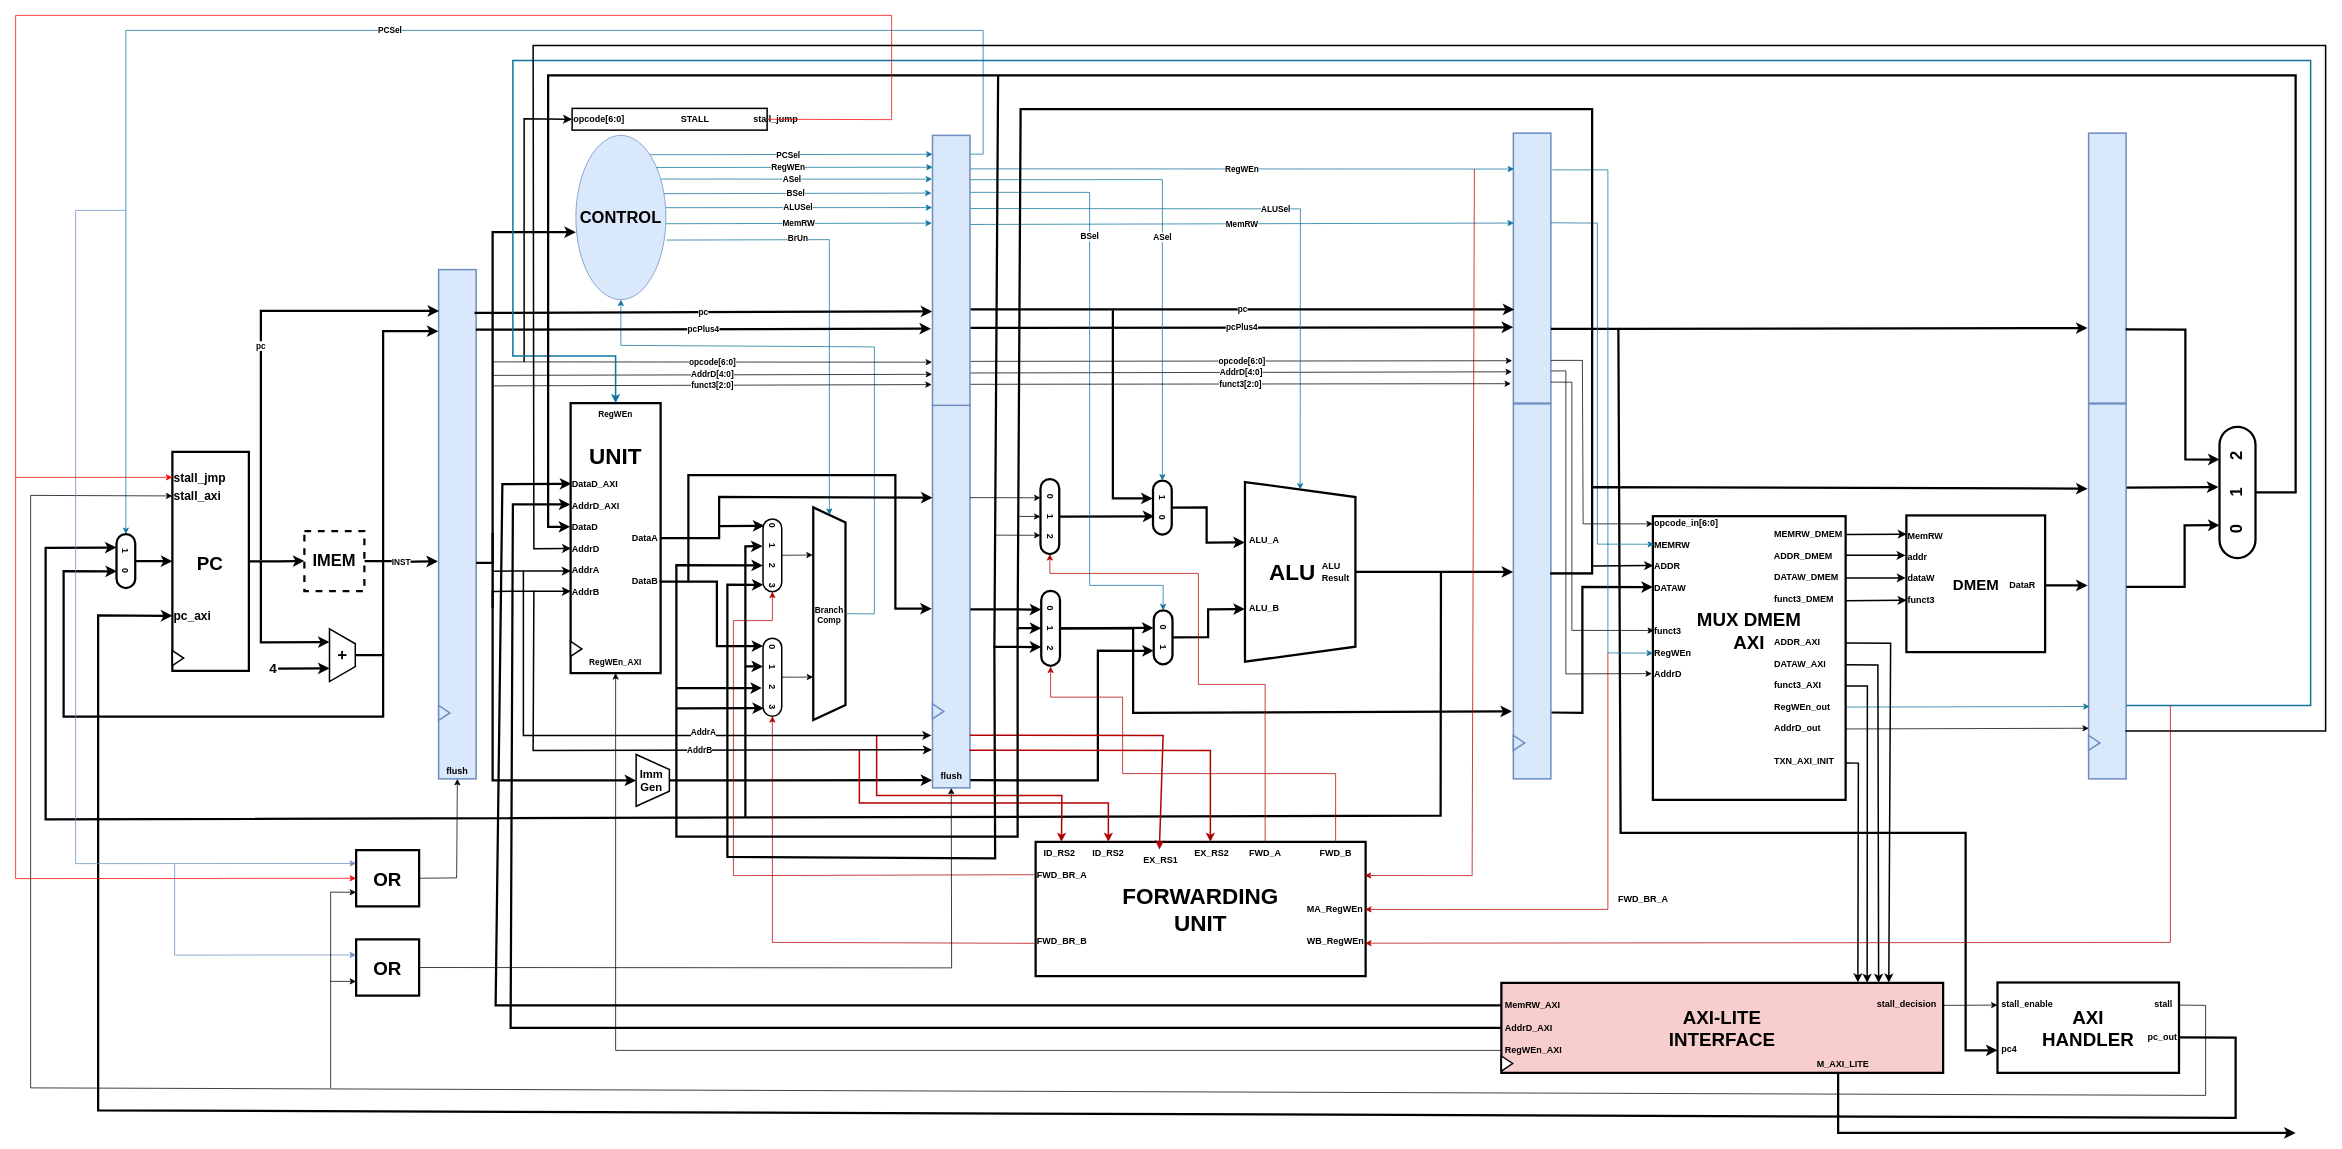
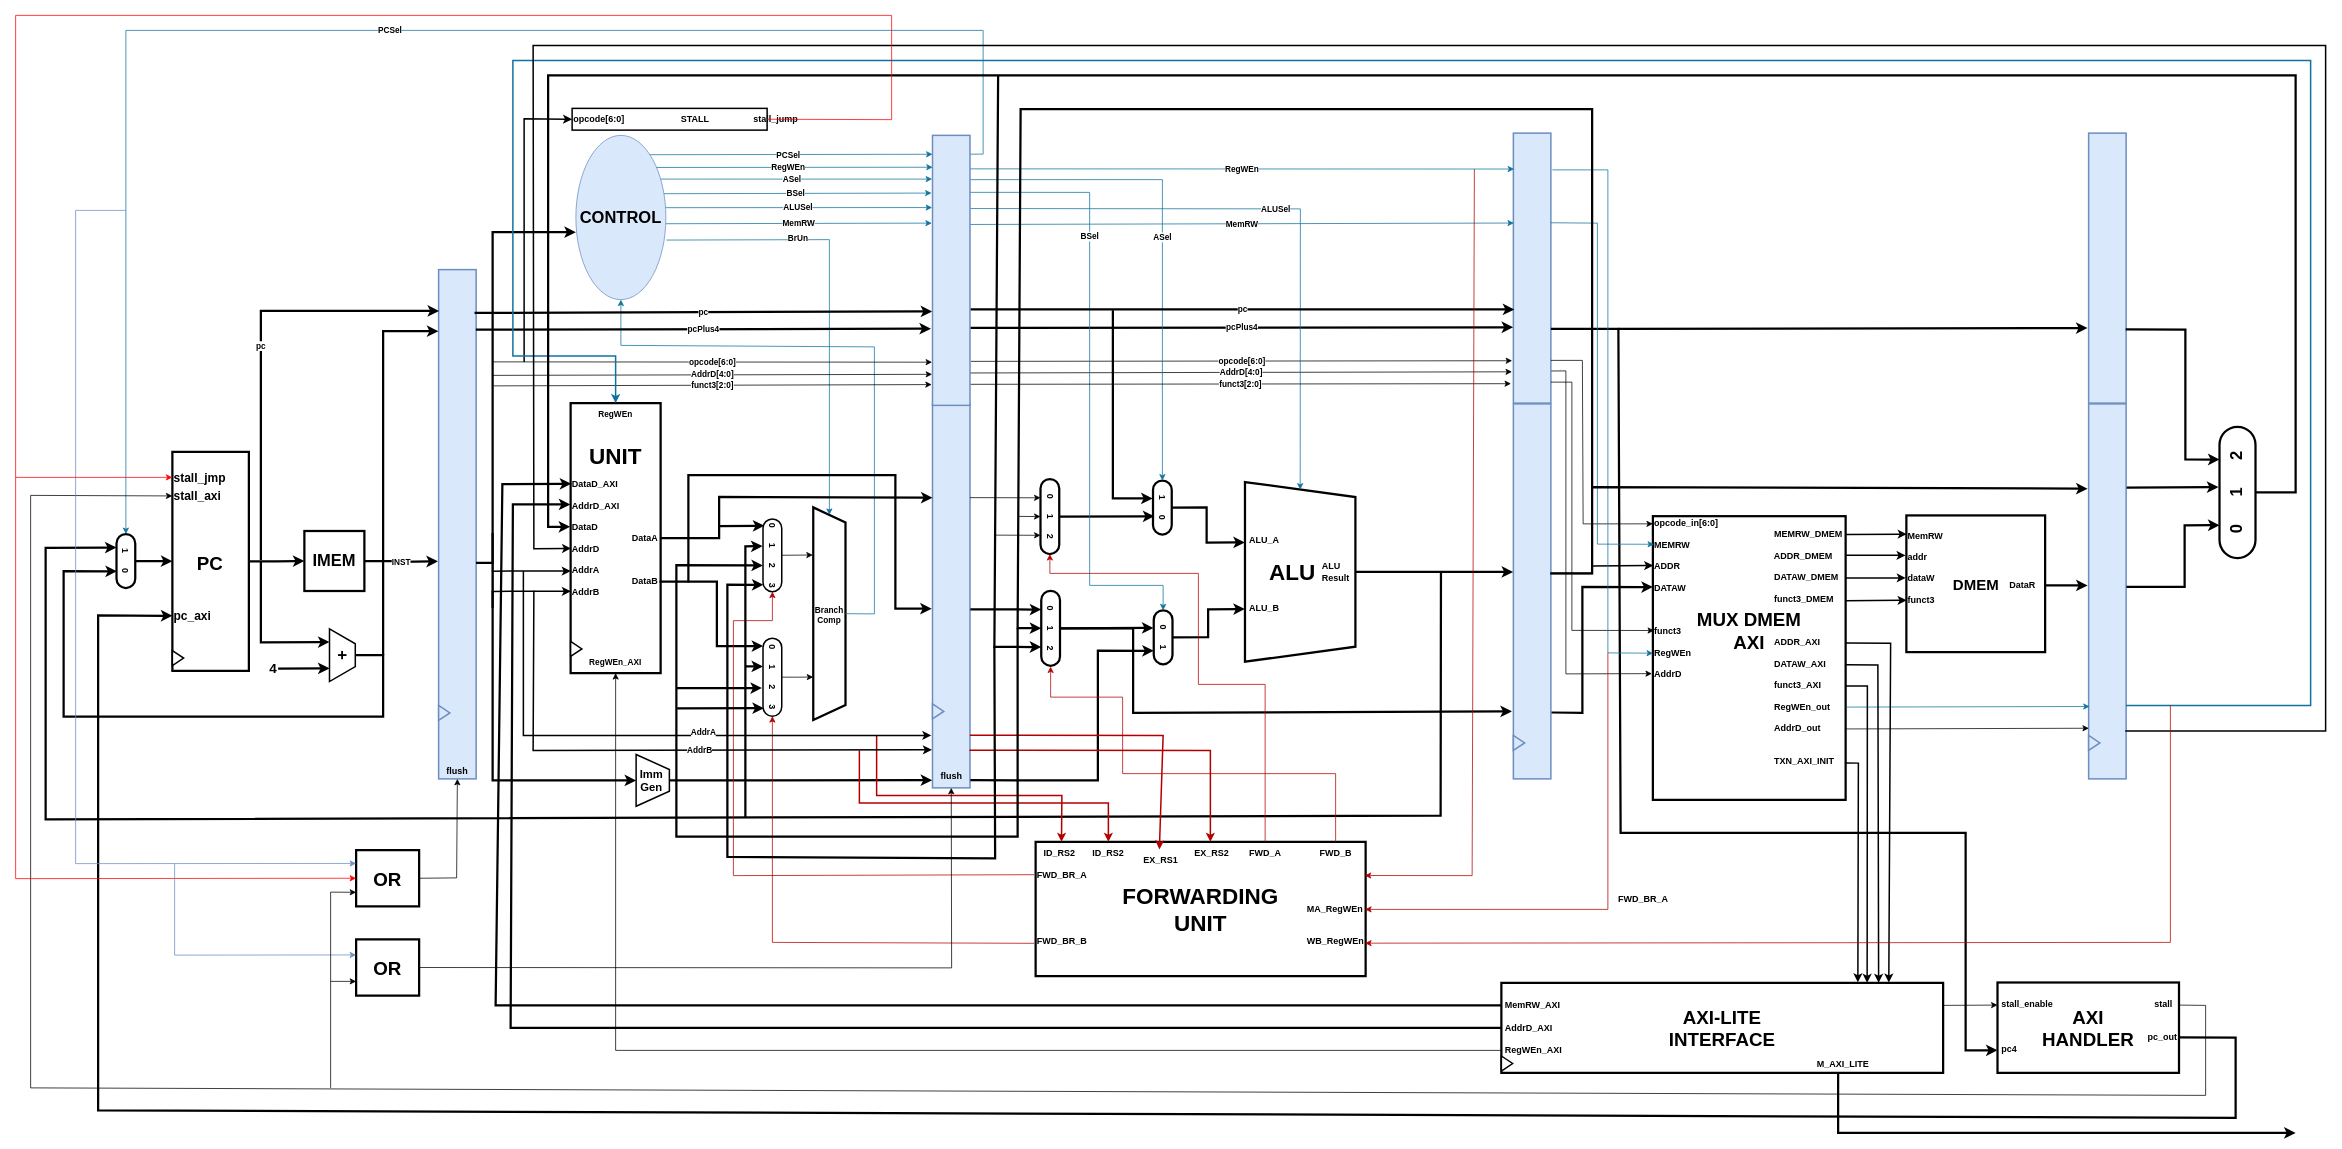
(334, 561) -> (334, 561)
(1898, 1004) -> none
(1722, 1028) -> (1722, 1028)
